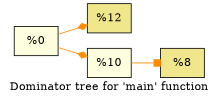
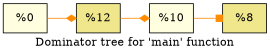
(68, 51) -> (130, 18)
